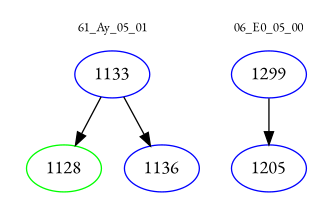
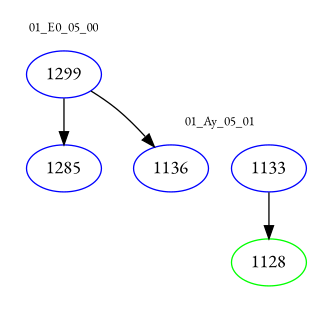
(113, 28) -> (220, 122)
(269, 28) -> (64, 28)
(134, 116) -> (132, 122)
(269, 168) -> (64, 168)
